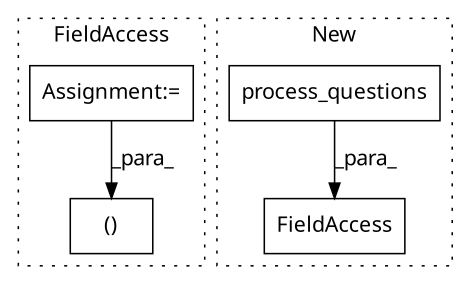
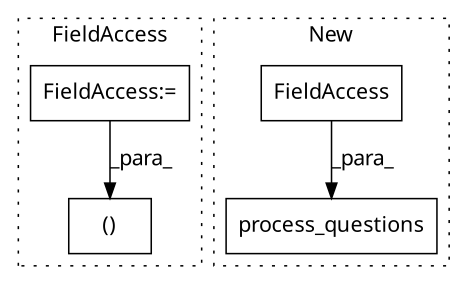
(112, 93) -> (110, 93)
(335, 152) -> (332, 152)
